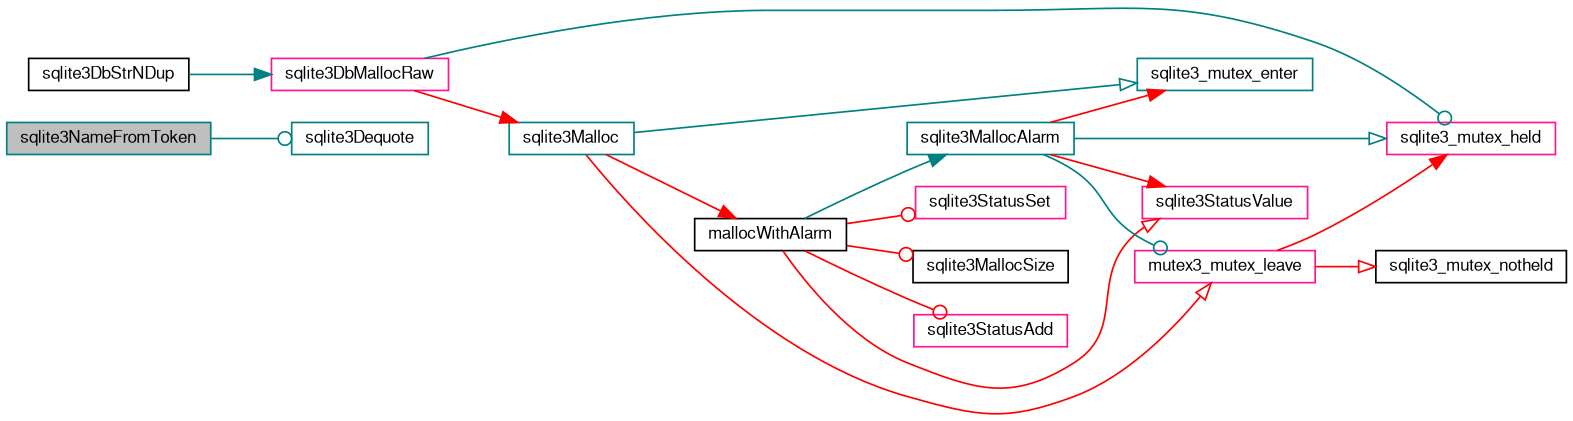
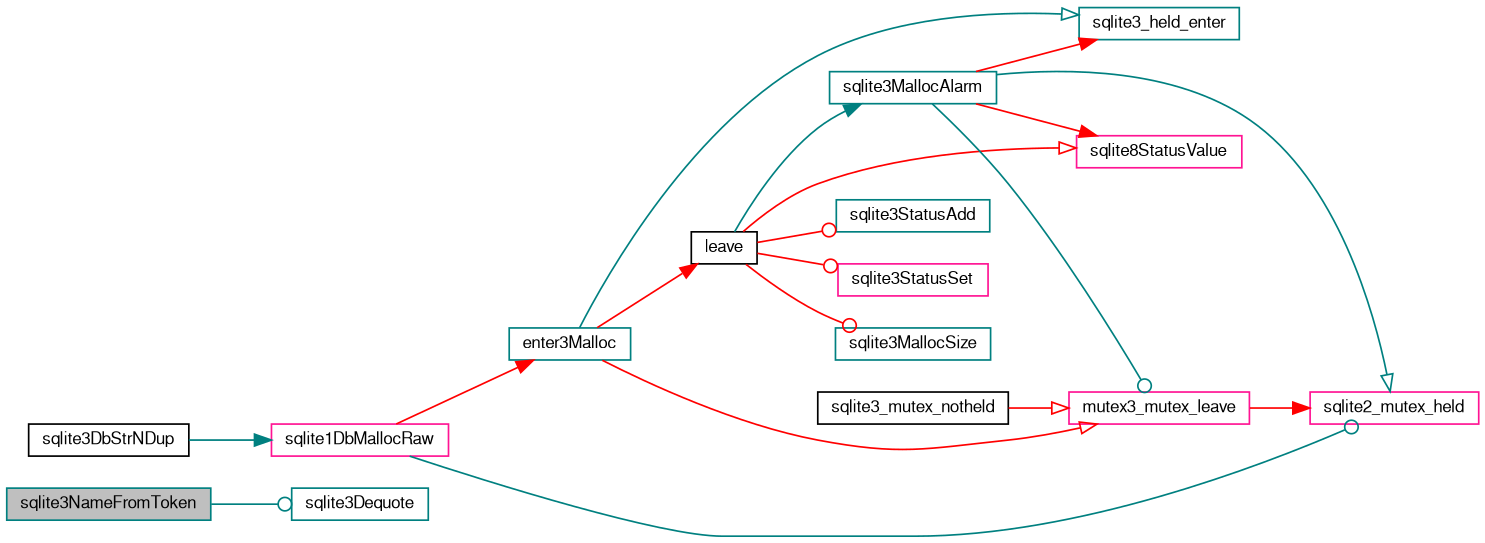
(360, 74) -> (360, 440)
(1225, 74) -> (1159, 24)
(572, 138) -> (570, 344)
(1471, 138) -> (1394, 408)
(1225, 203) -> (1159, 152)
(771, 235) -> (724, 248)
(991, 267) -> (913, 344)
(1337, 267) -> (1030, 408)
(991, 331) -> (913, 216)
